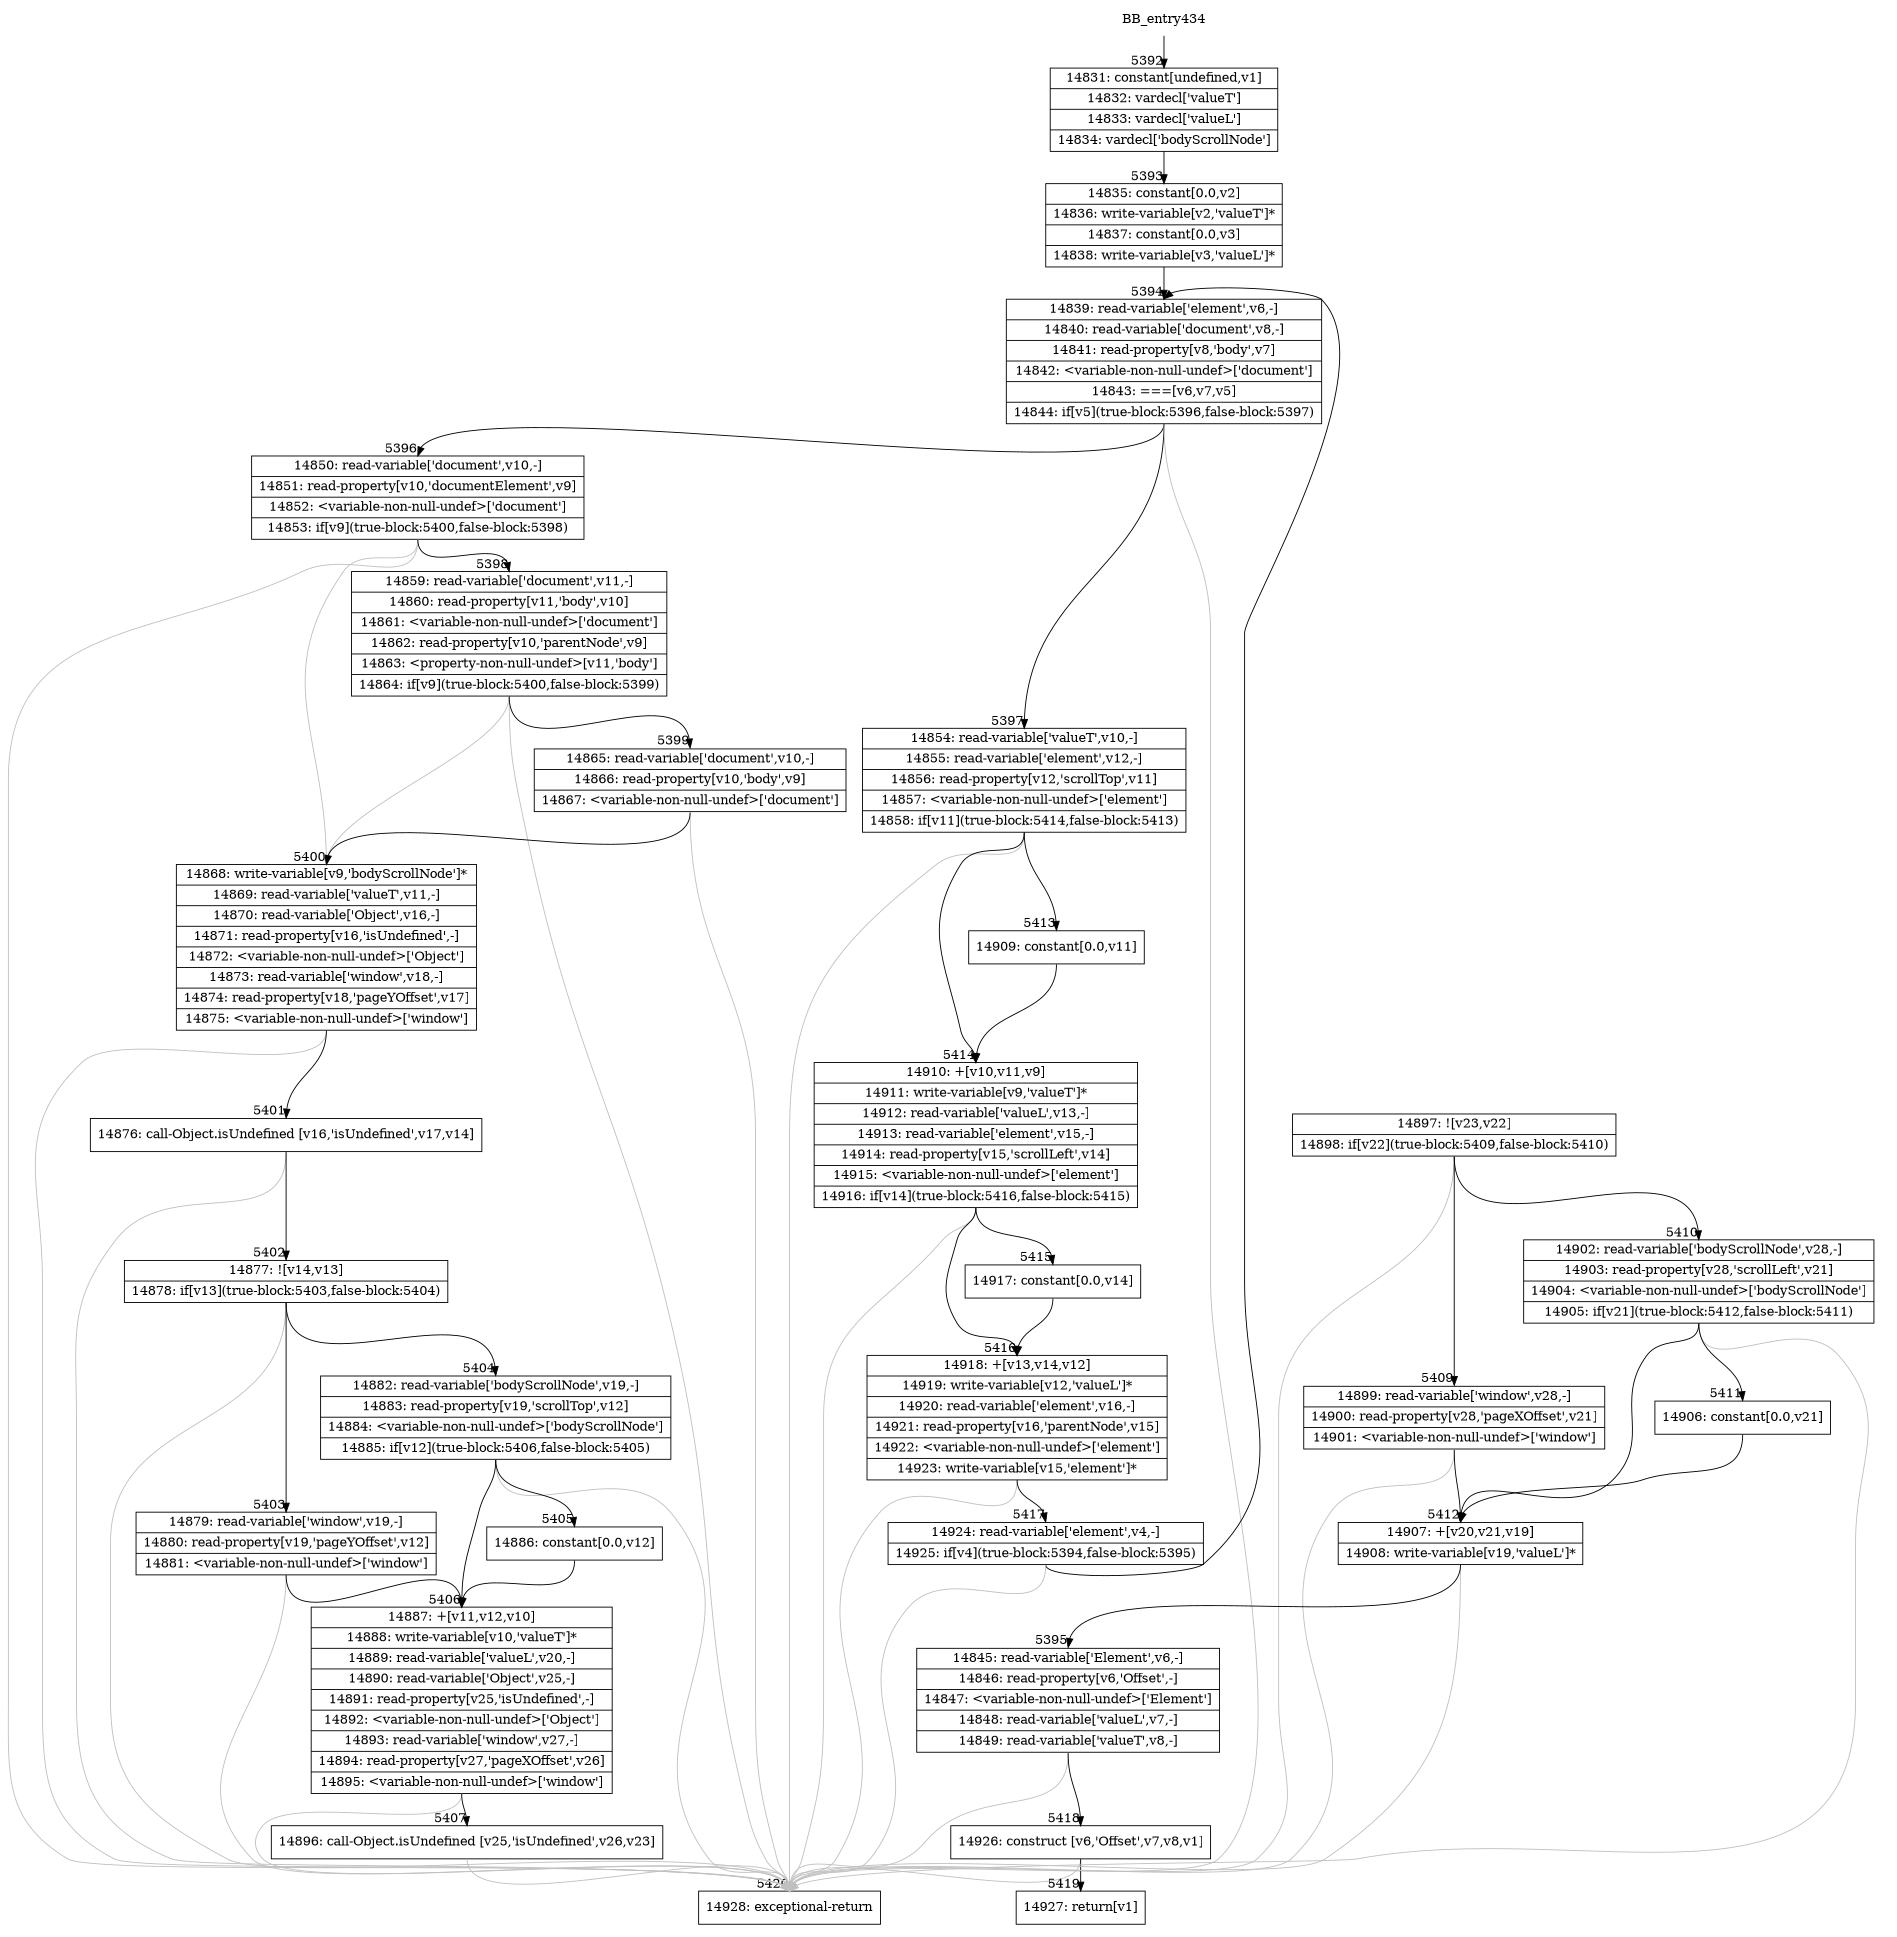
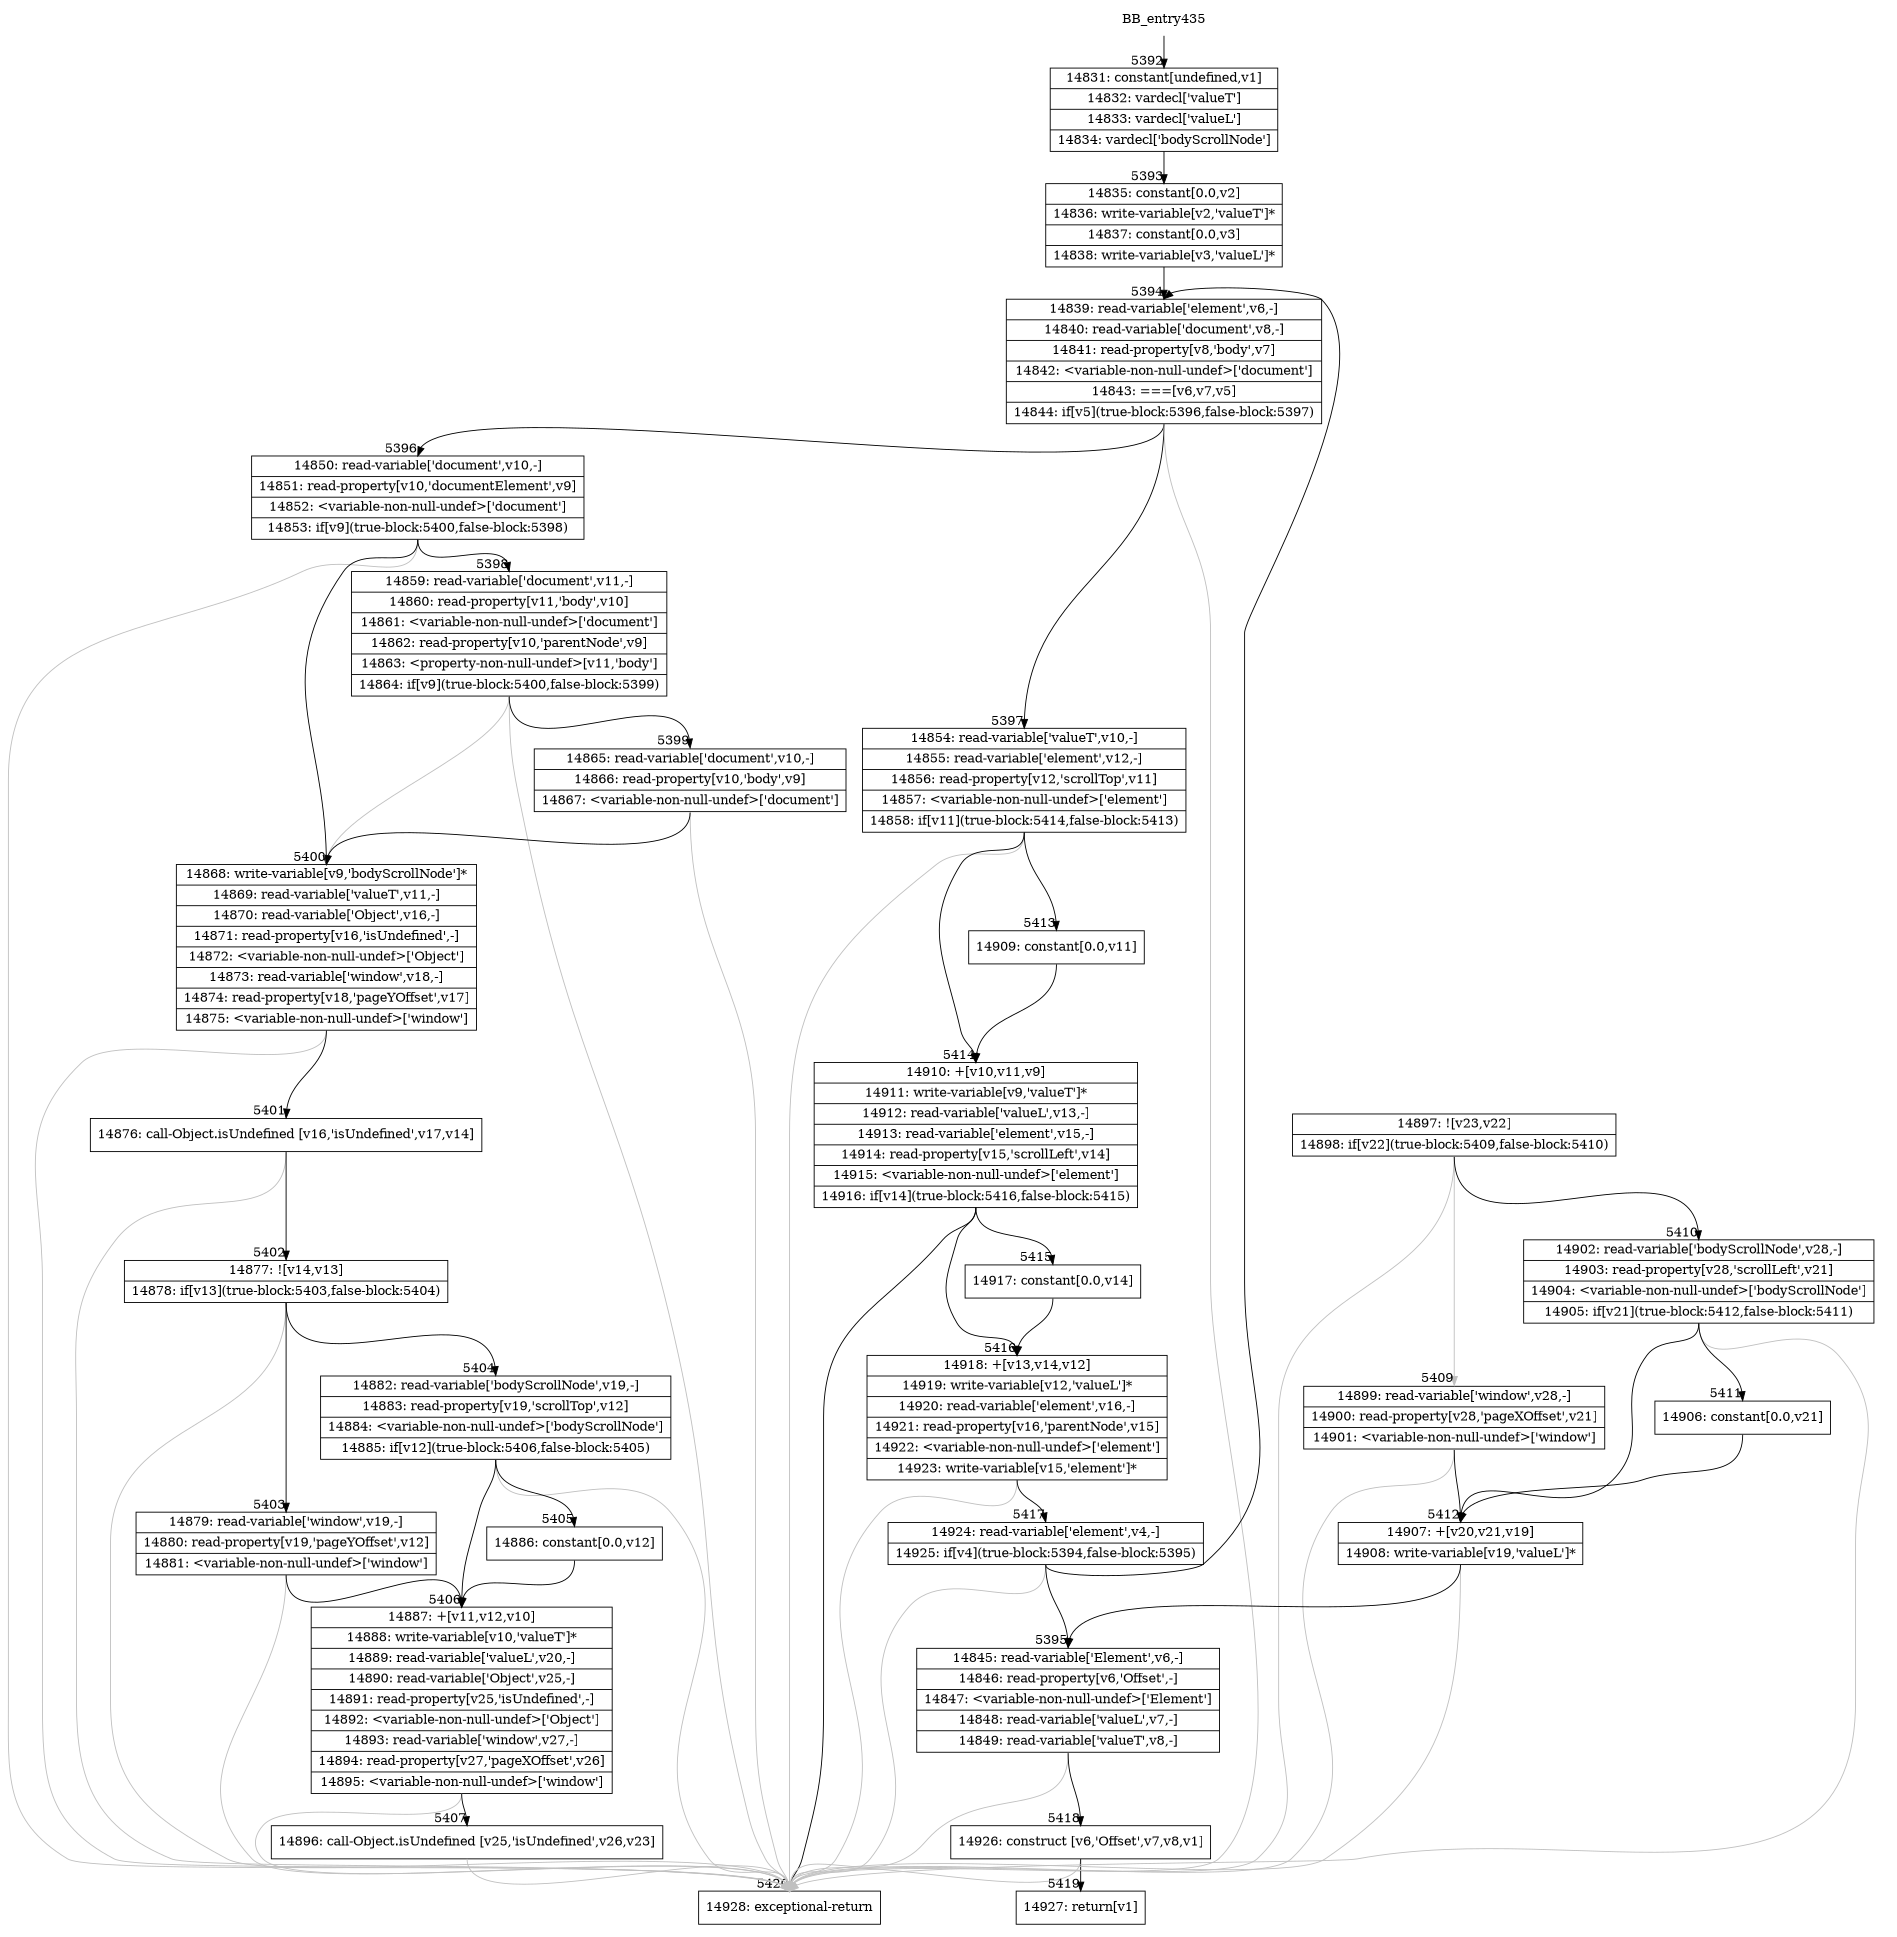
(1164, 20) -> (1164, 20)
(307, 666) -> (307, 666)
(1454, 1266) -> (1454, 1266)
(824, 1517) -> (824, 1517)
none -> (1055, 1602)
